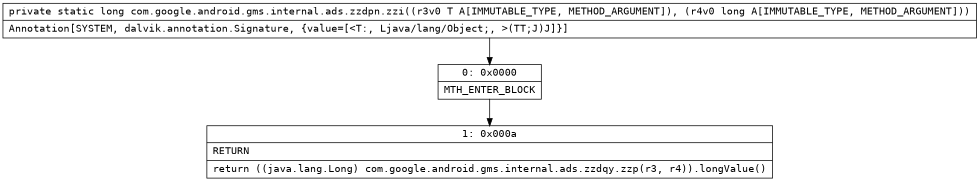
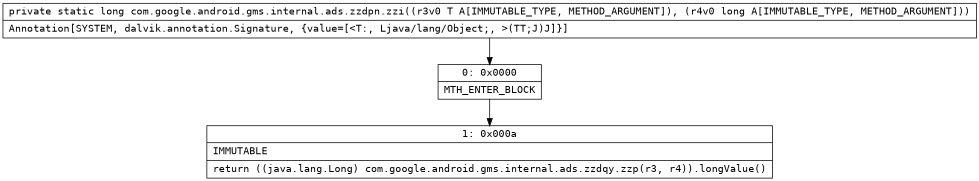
(231, 151) -> (240, 151)
